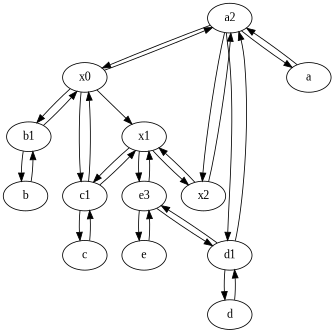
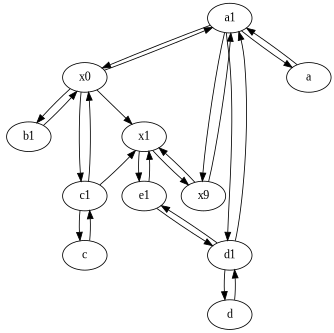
(230, 18) -> (230, 18)
(114, 162) -> none
(26, 196) -> none
(144, 196) -> (144, 196)
(203, 196) -> (203, 196)
(144, 255) -> none
